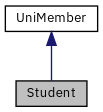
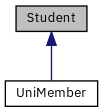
(51, 63) -> (51, 63)
